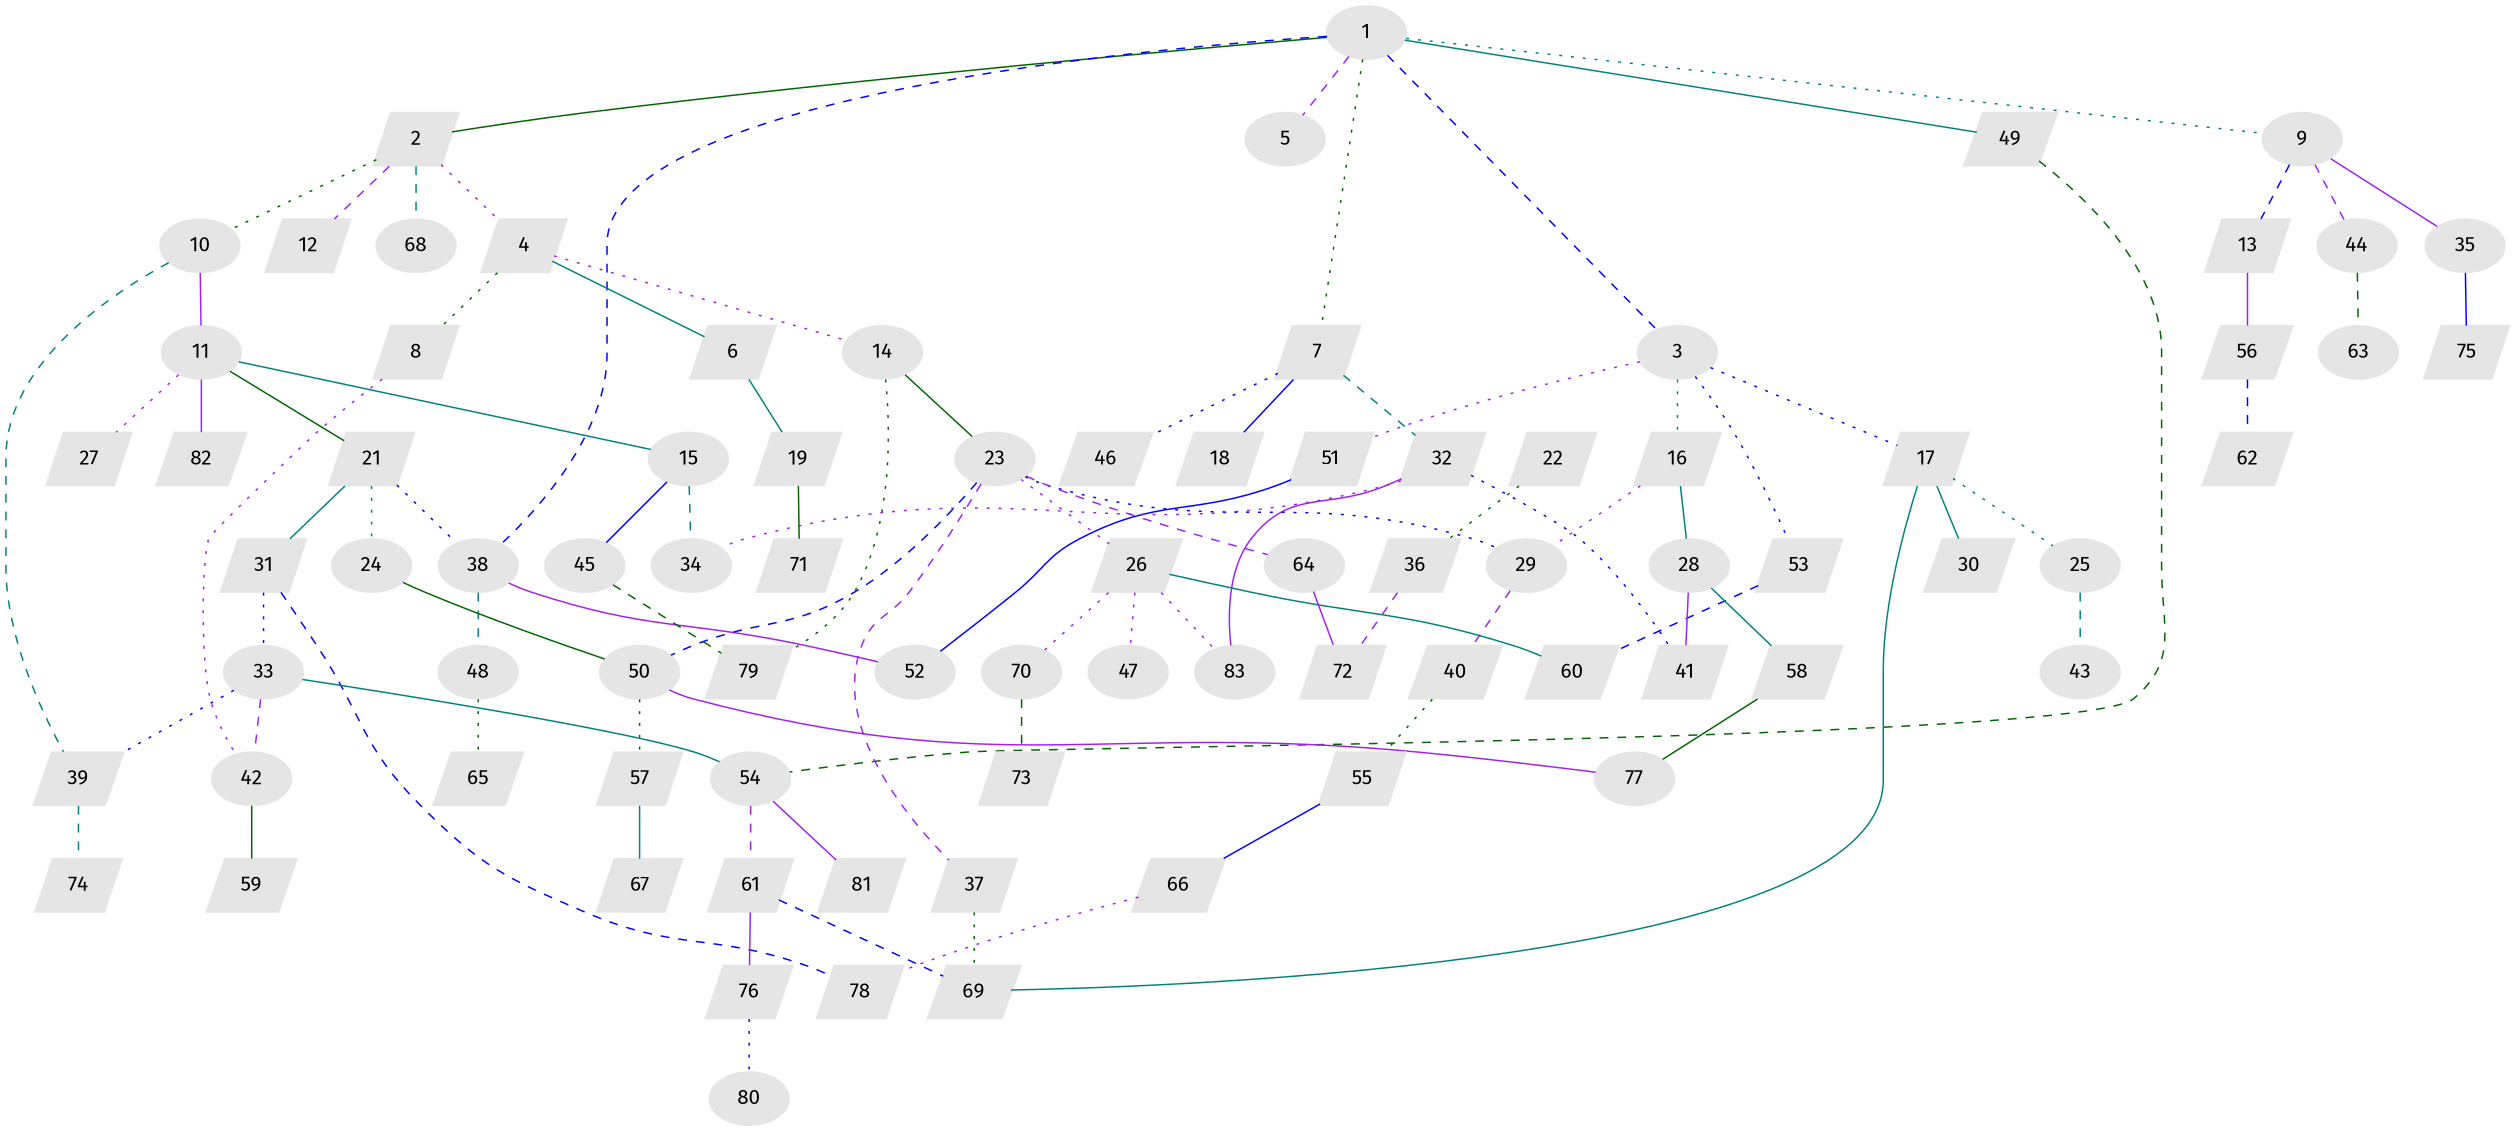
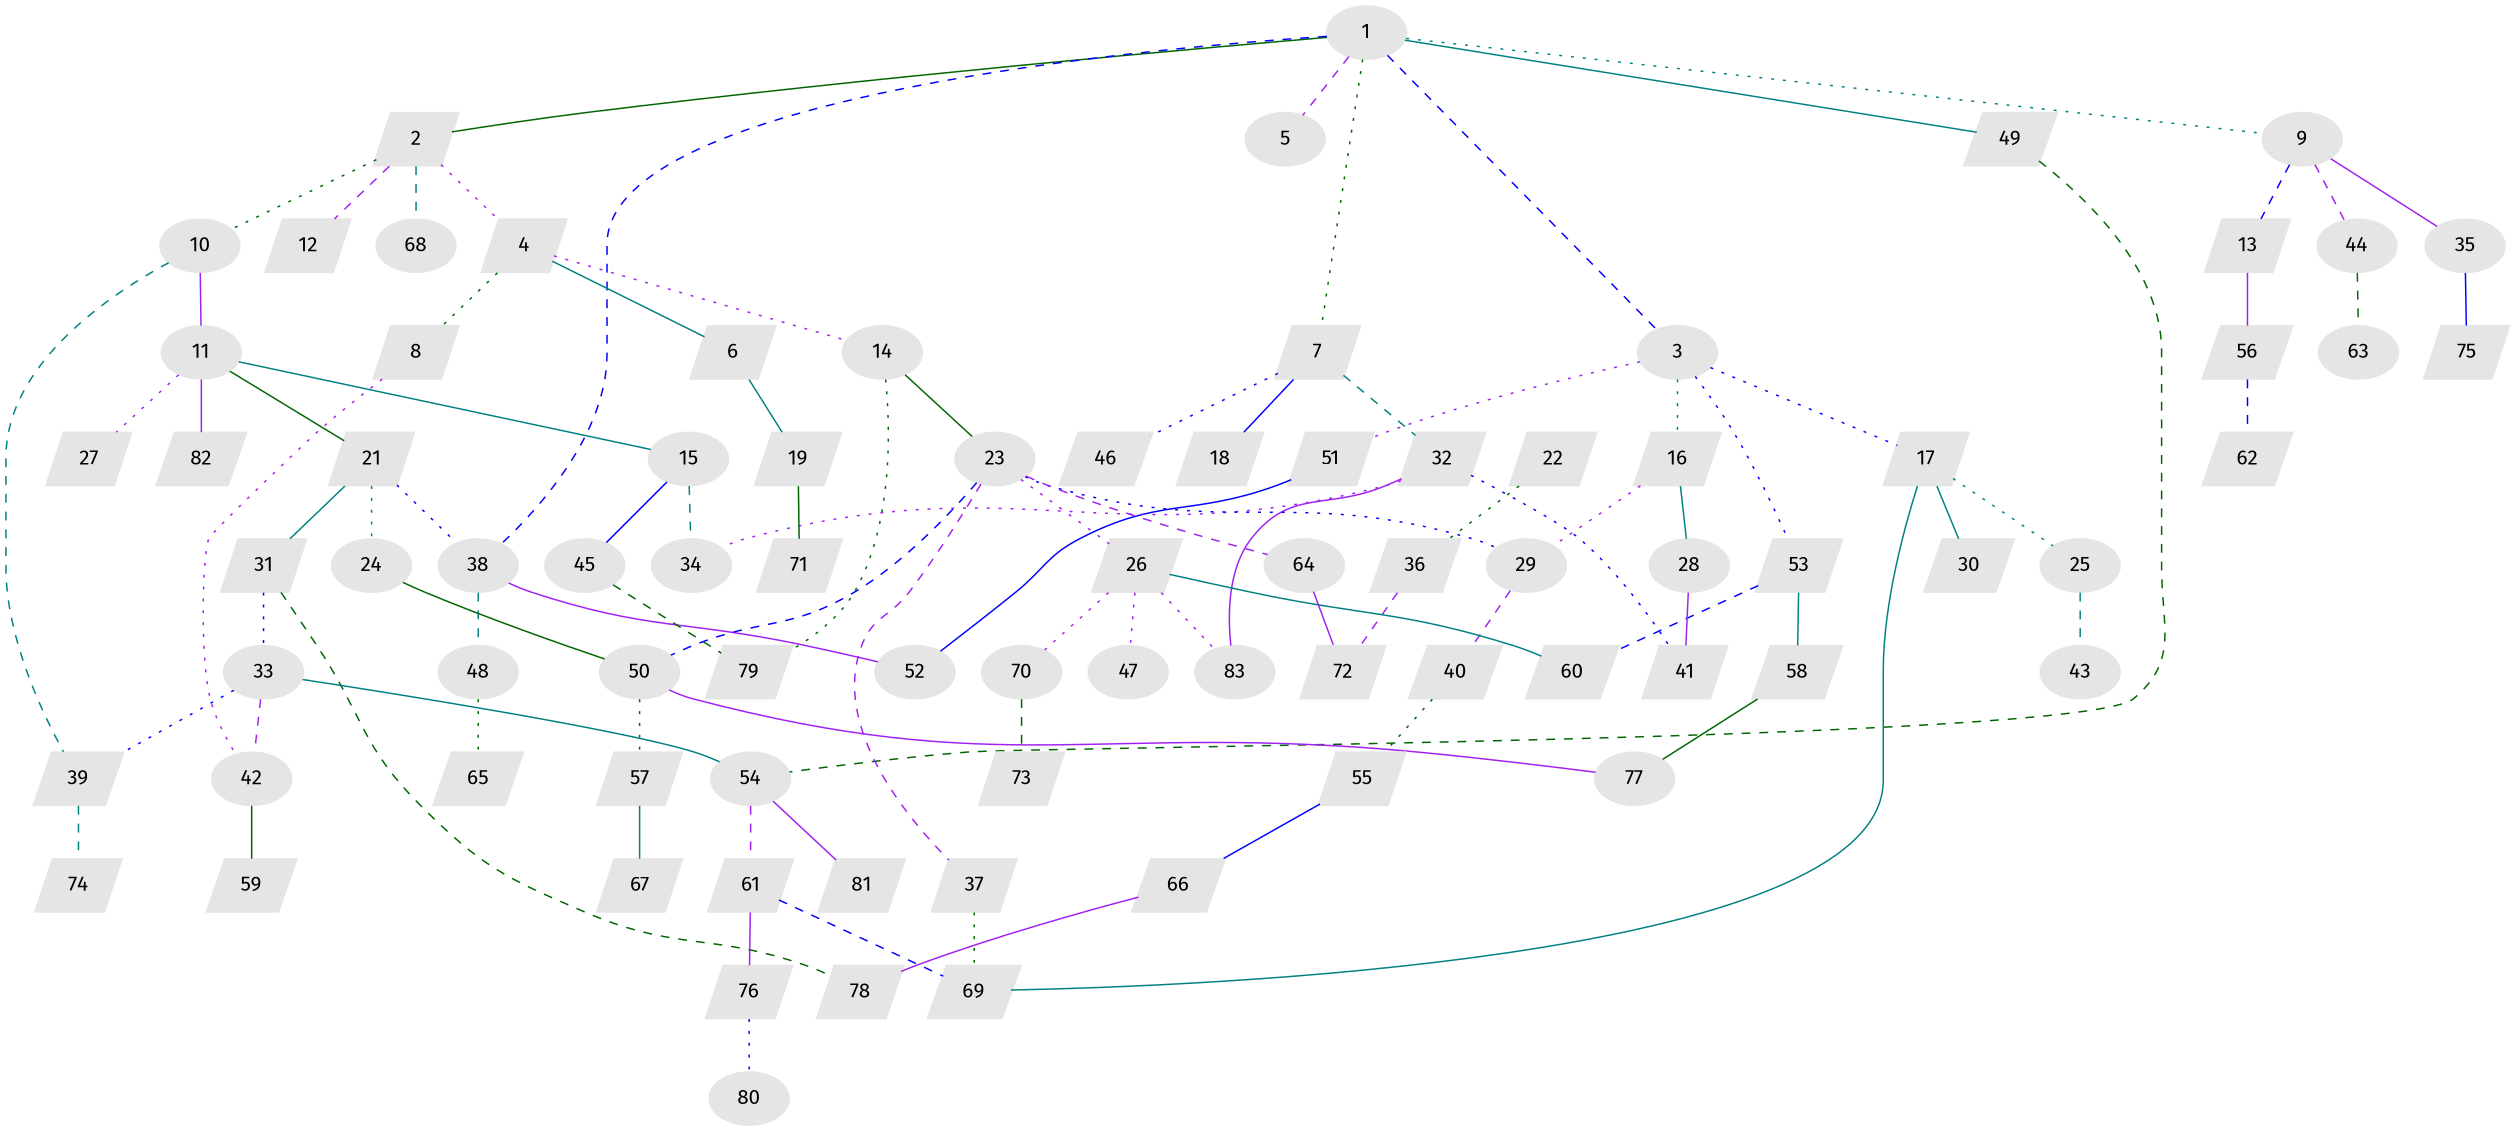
(1741, 617) -> (1798, 619)
(496, 869) -> (496, 869)
(1019, 931) -> (1019, 931)
